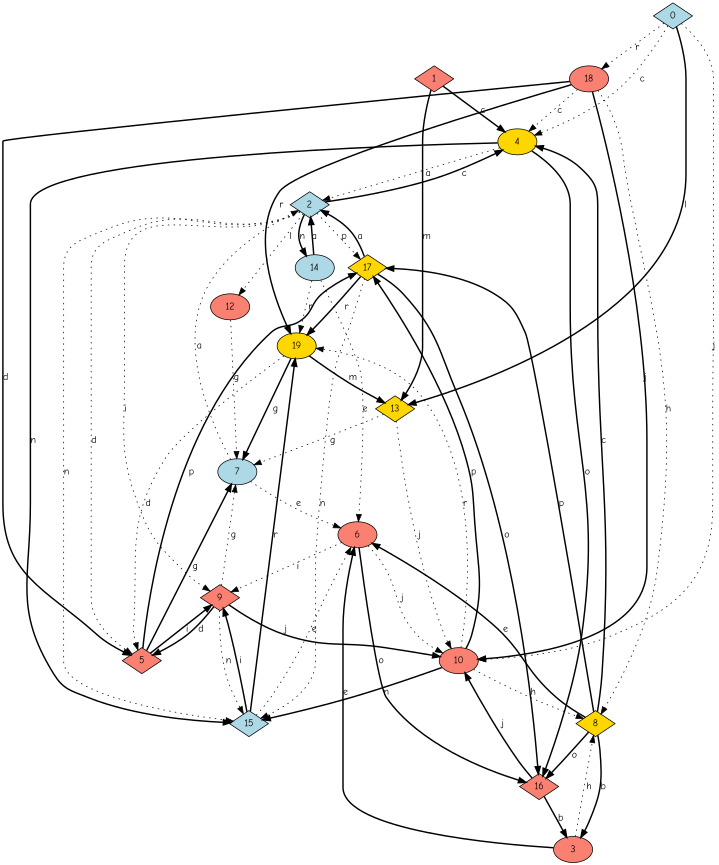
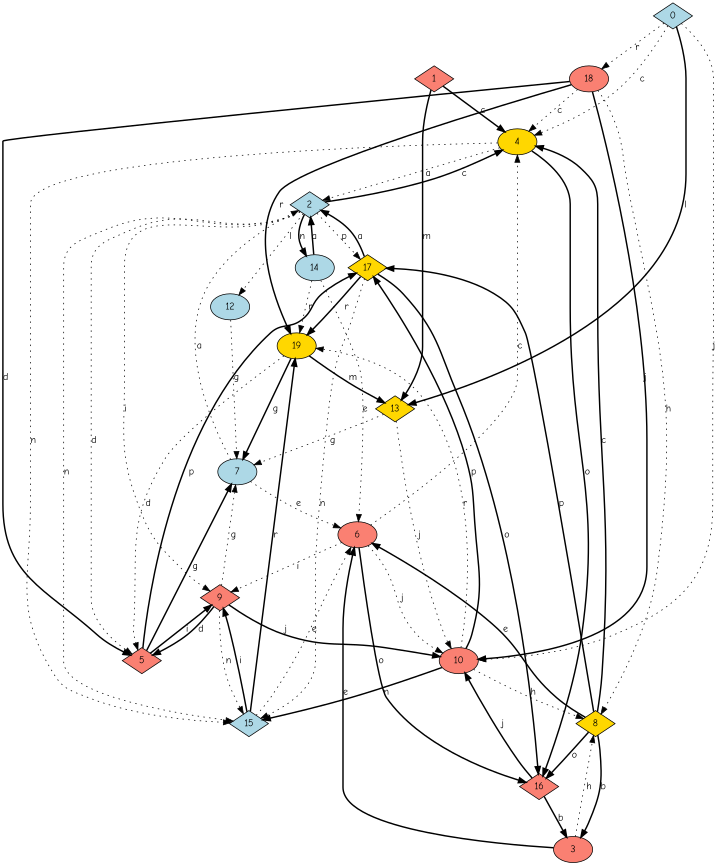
(30, 293) -> (30, 293)
(230, 307) -> (230, 307)
none -> (517, 376)
